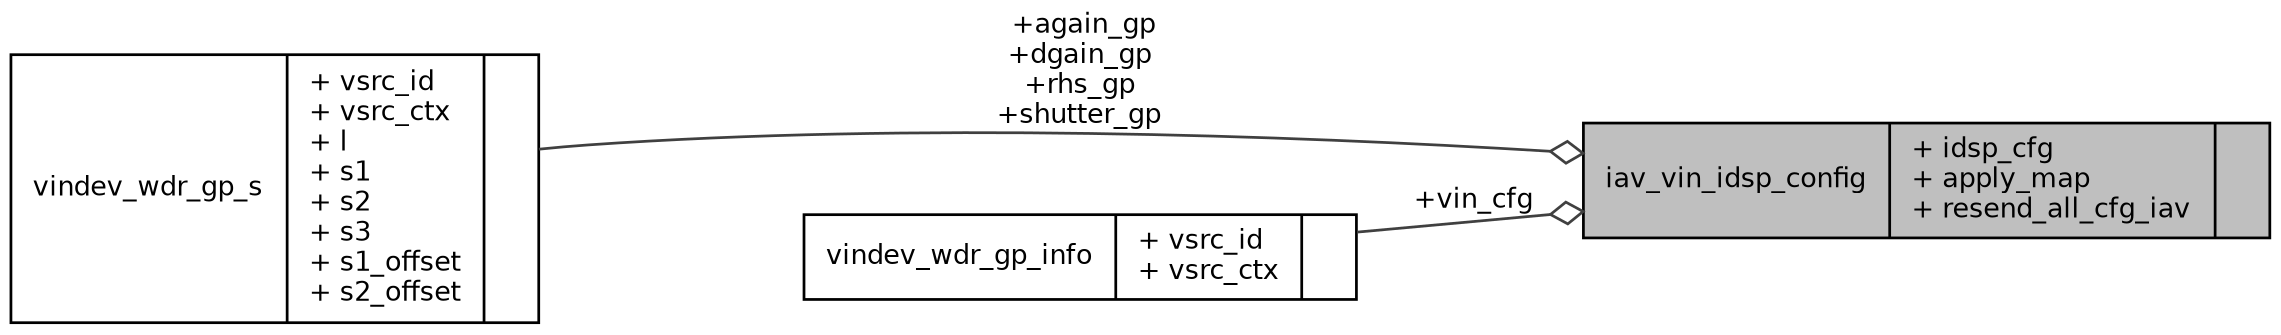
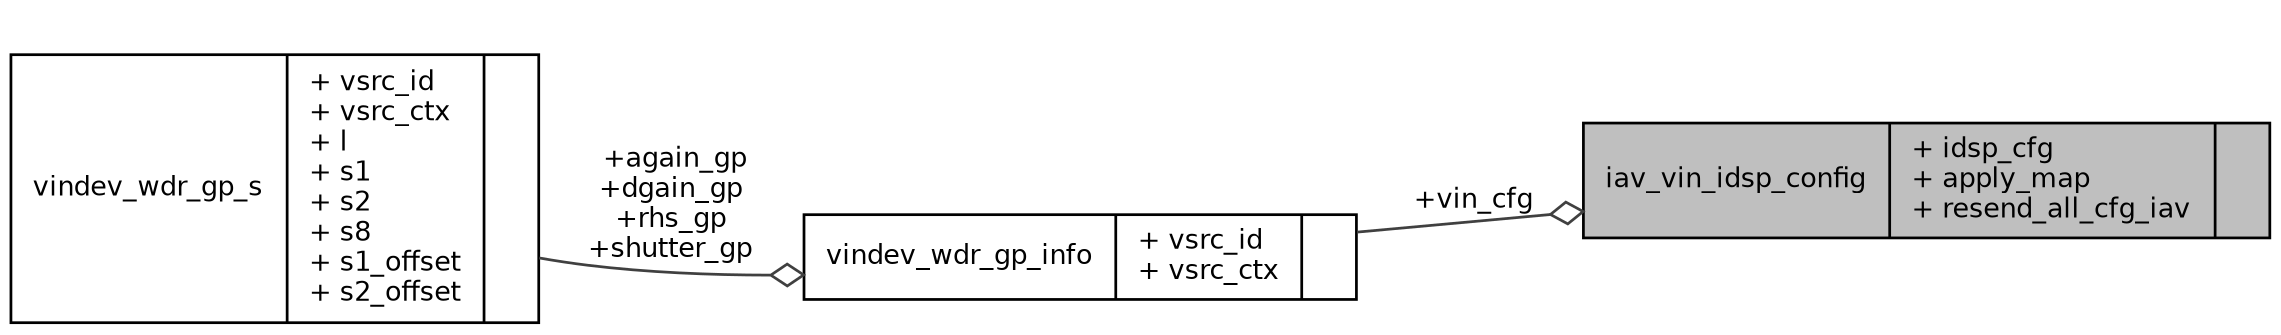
(1044, 133) -> (654, 271)
(340, 232) -> (340, 232)
